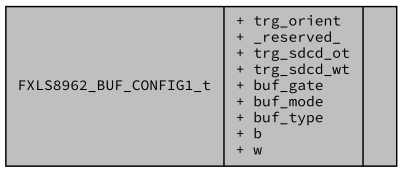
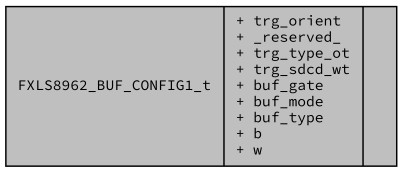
(294, 53) -> (294, 53)
